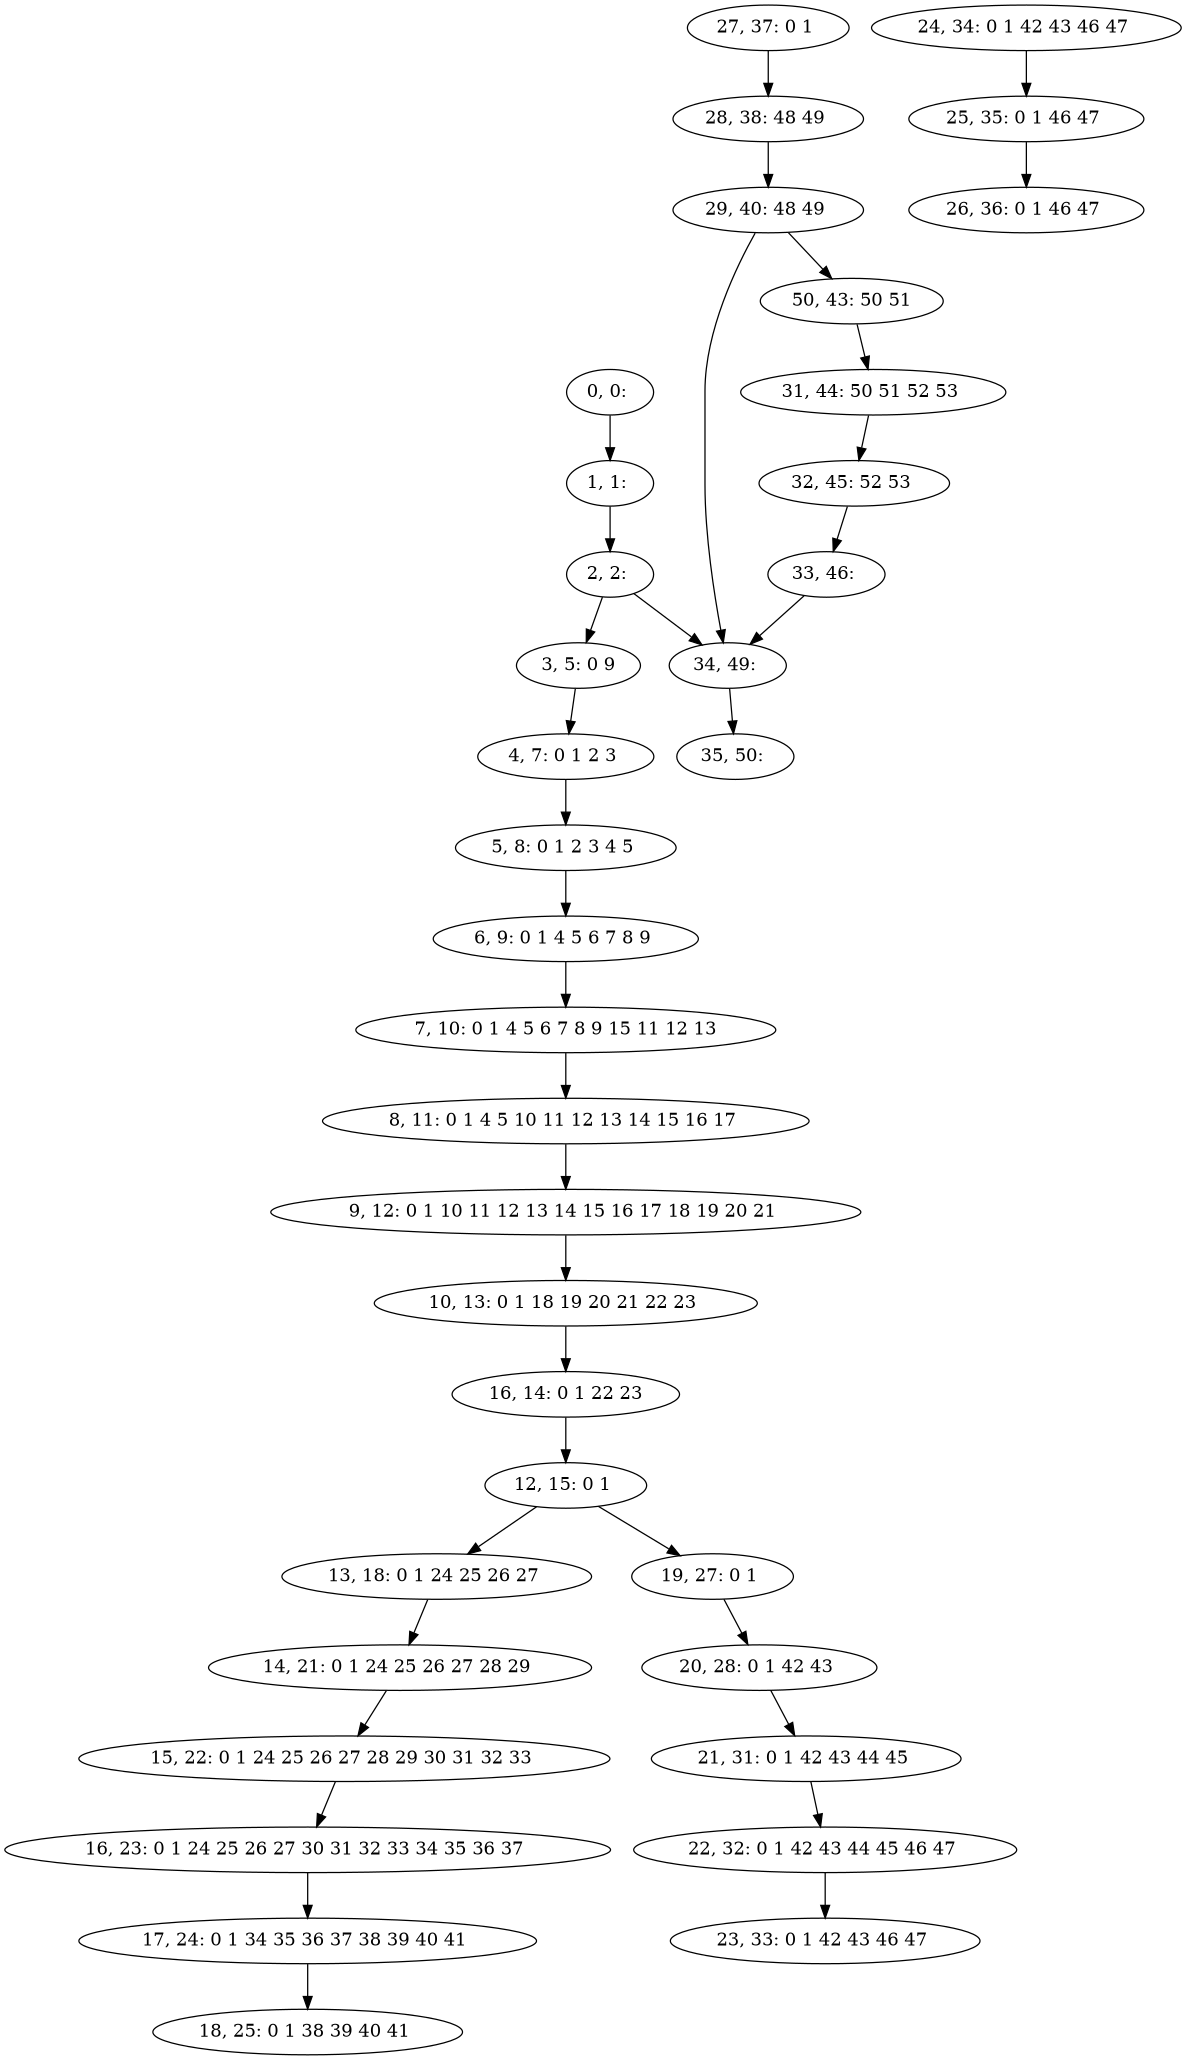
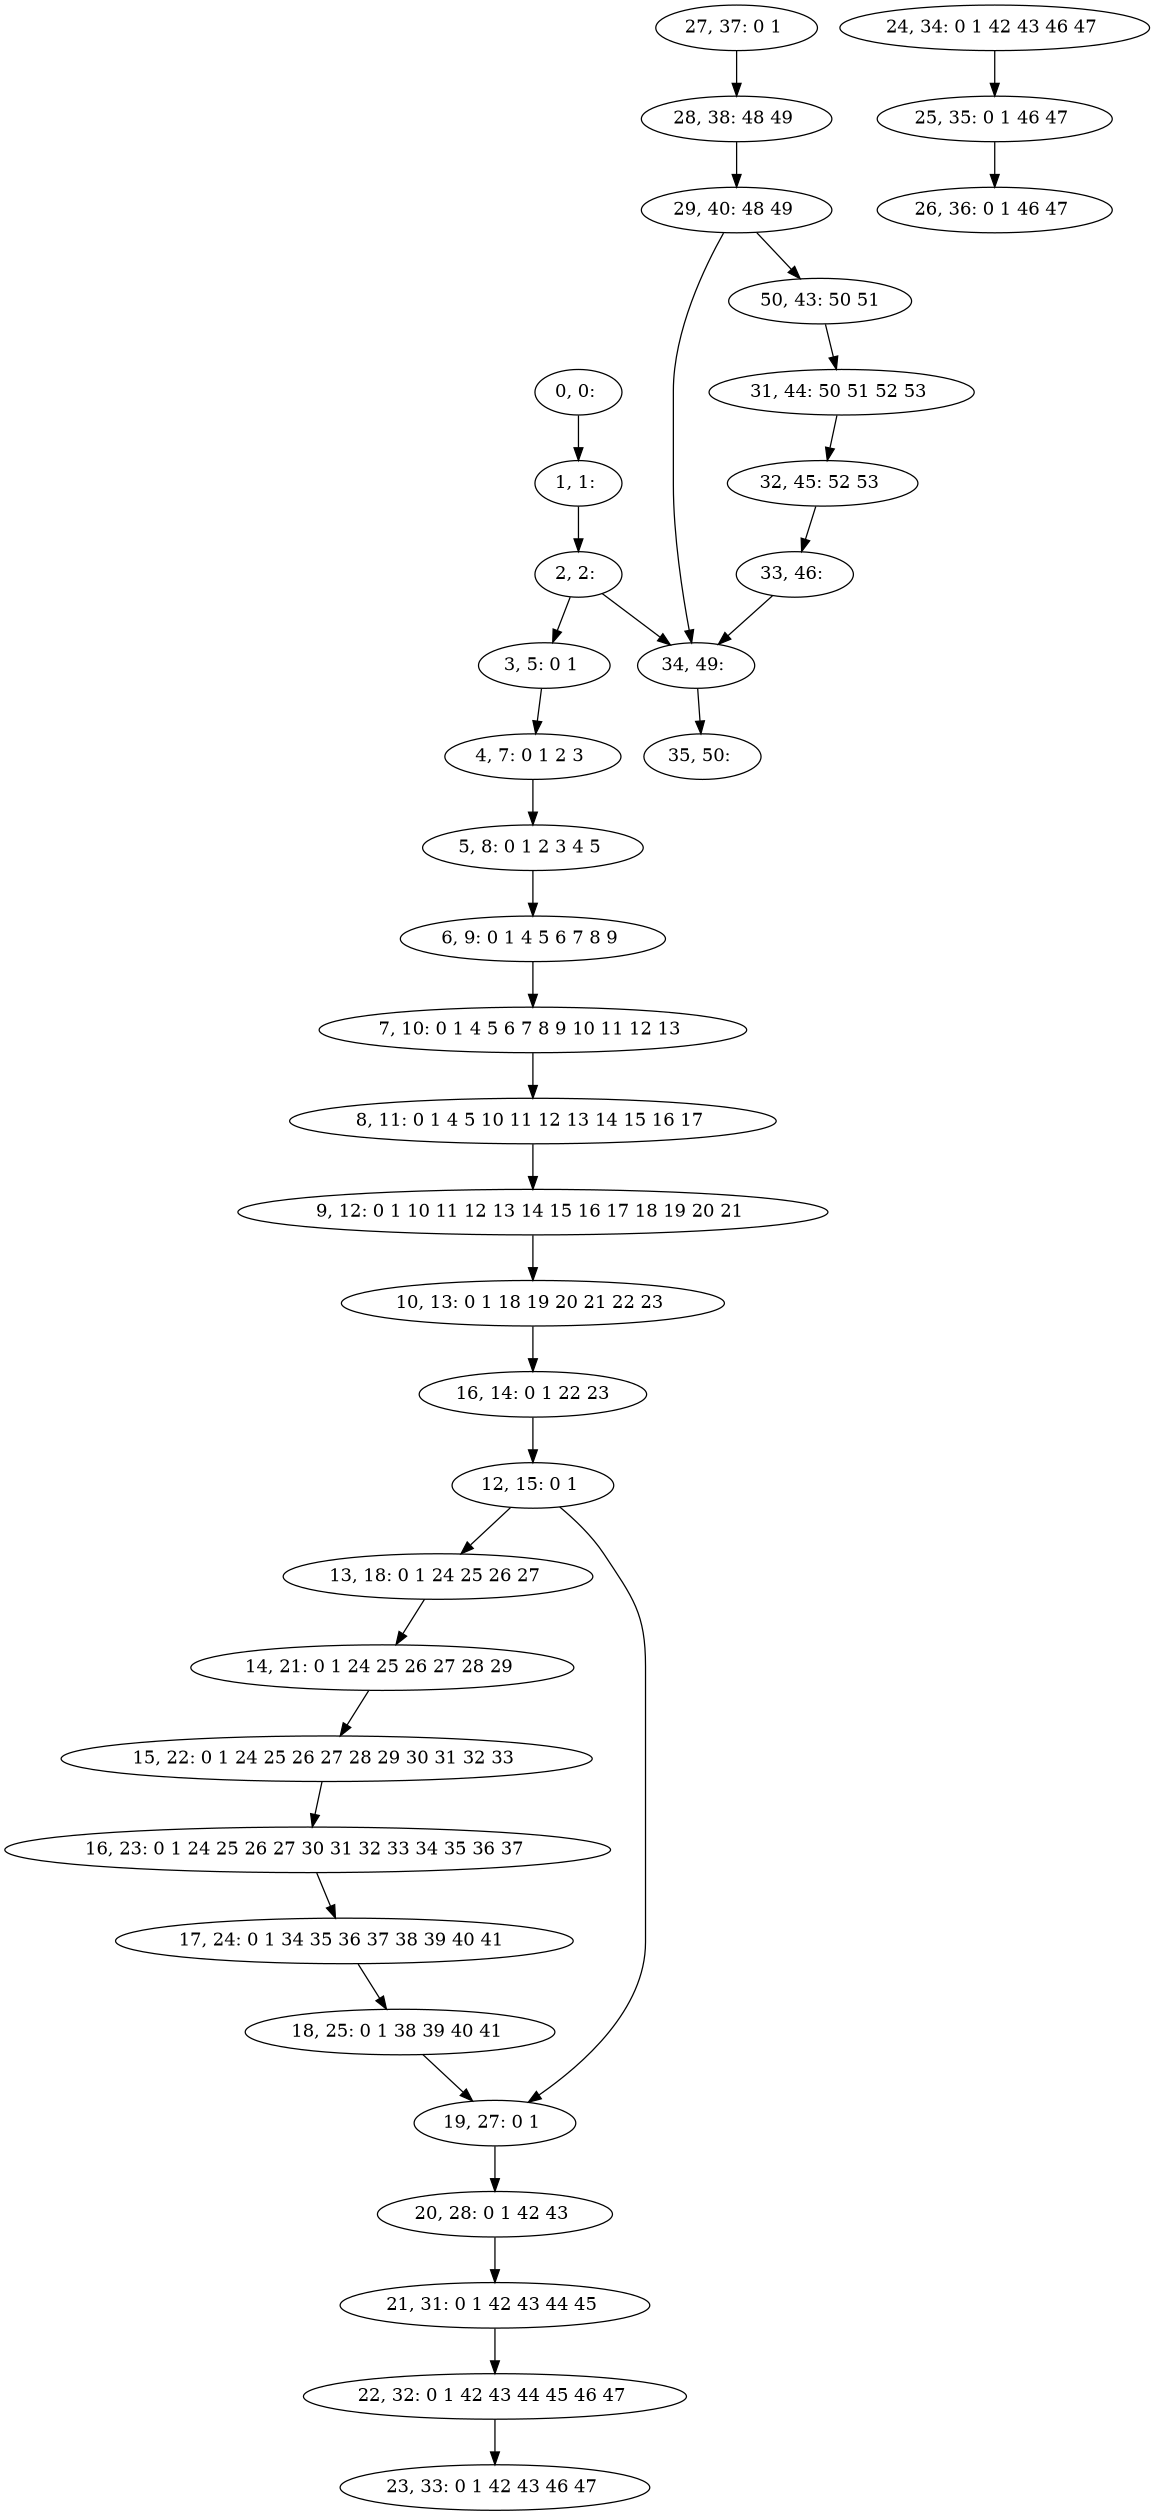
(578, 666) -> (544, 666)
(566, 1030) -> (533, 1030)
none -> (443, 2073)
